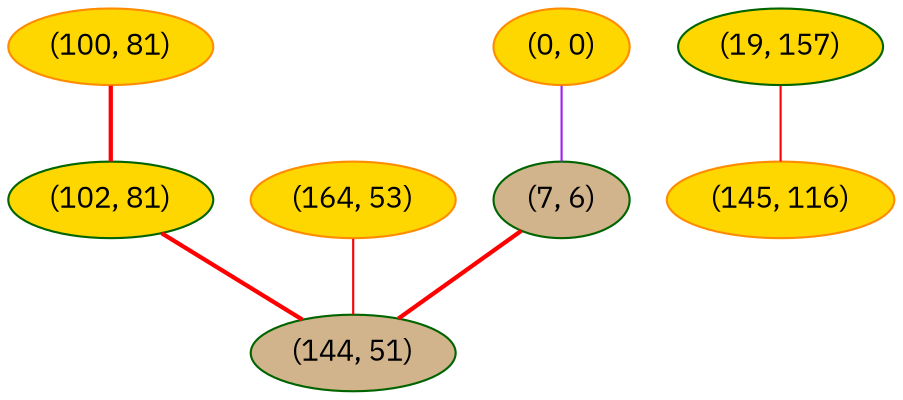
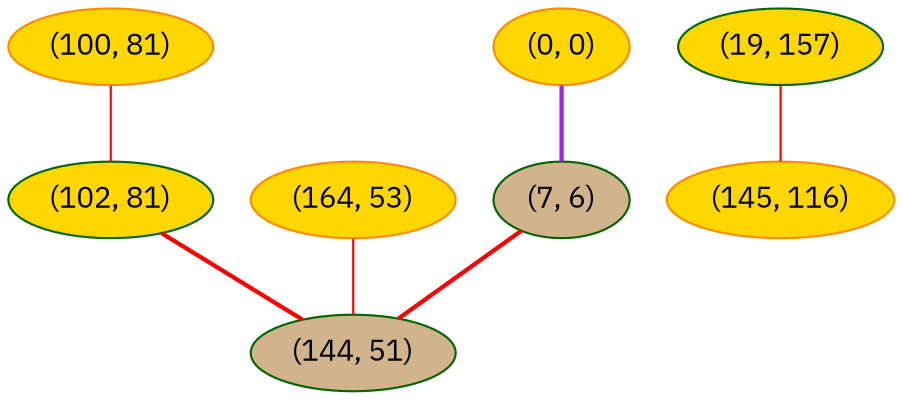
(111, 124) -> (111, 124)
(562, 124) -> (562, 124)
